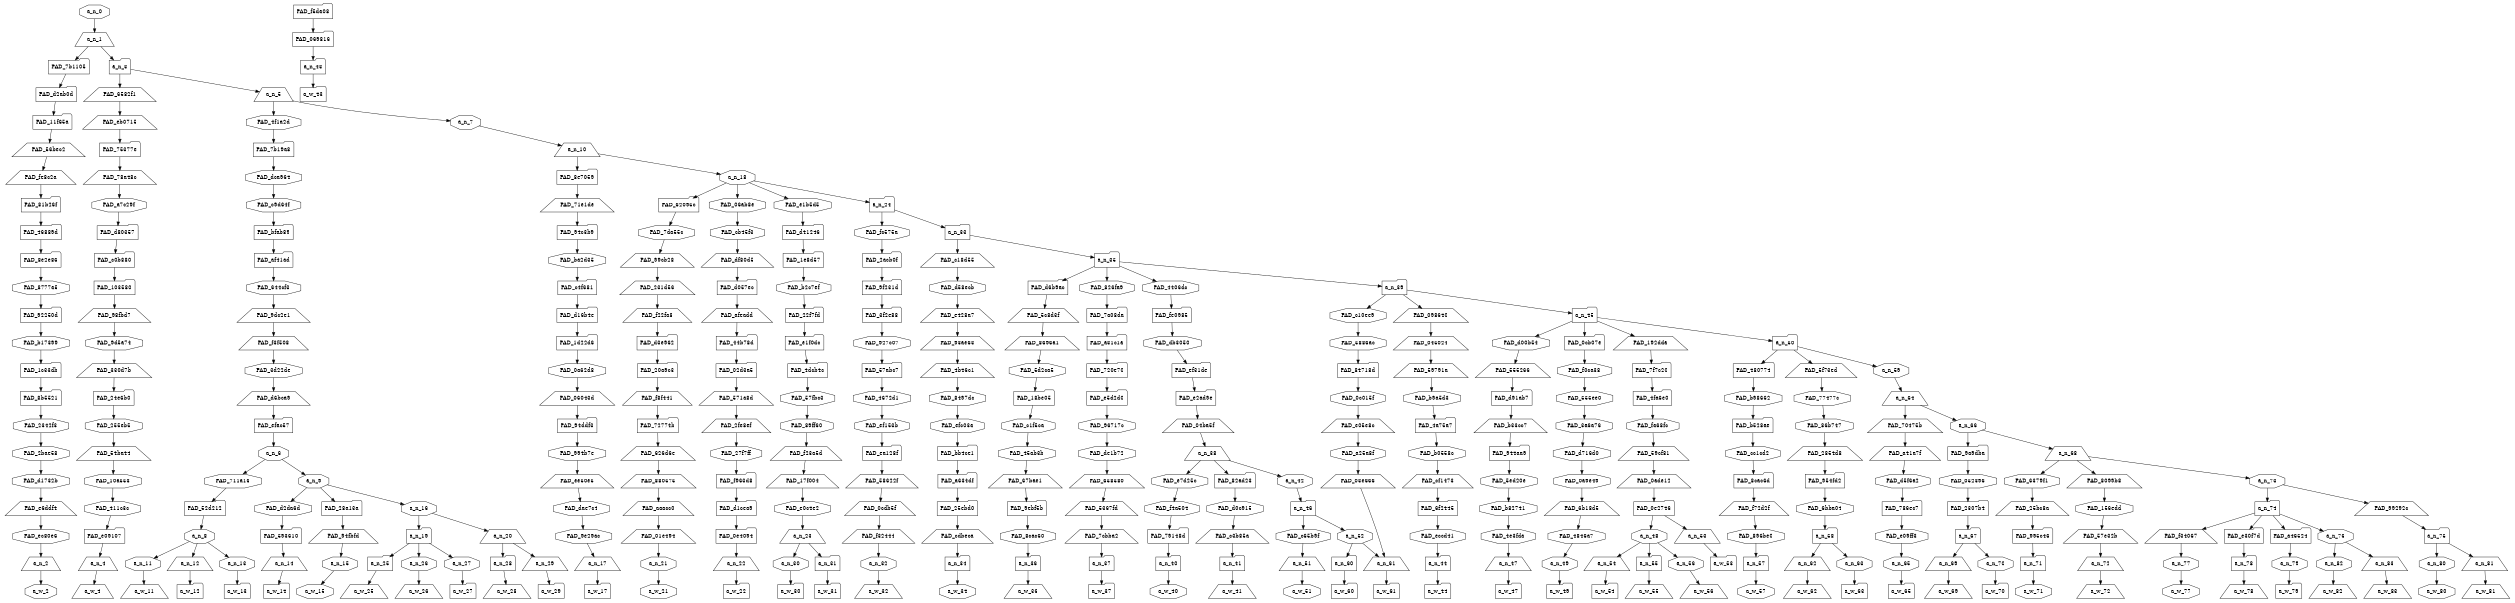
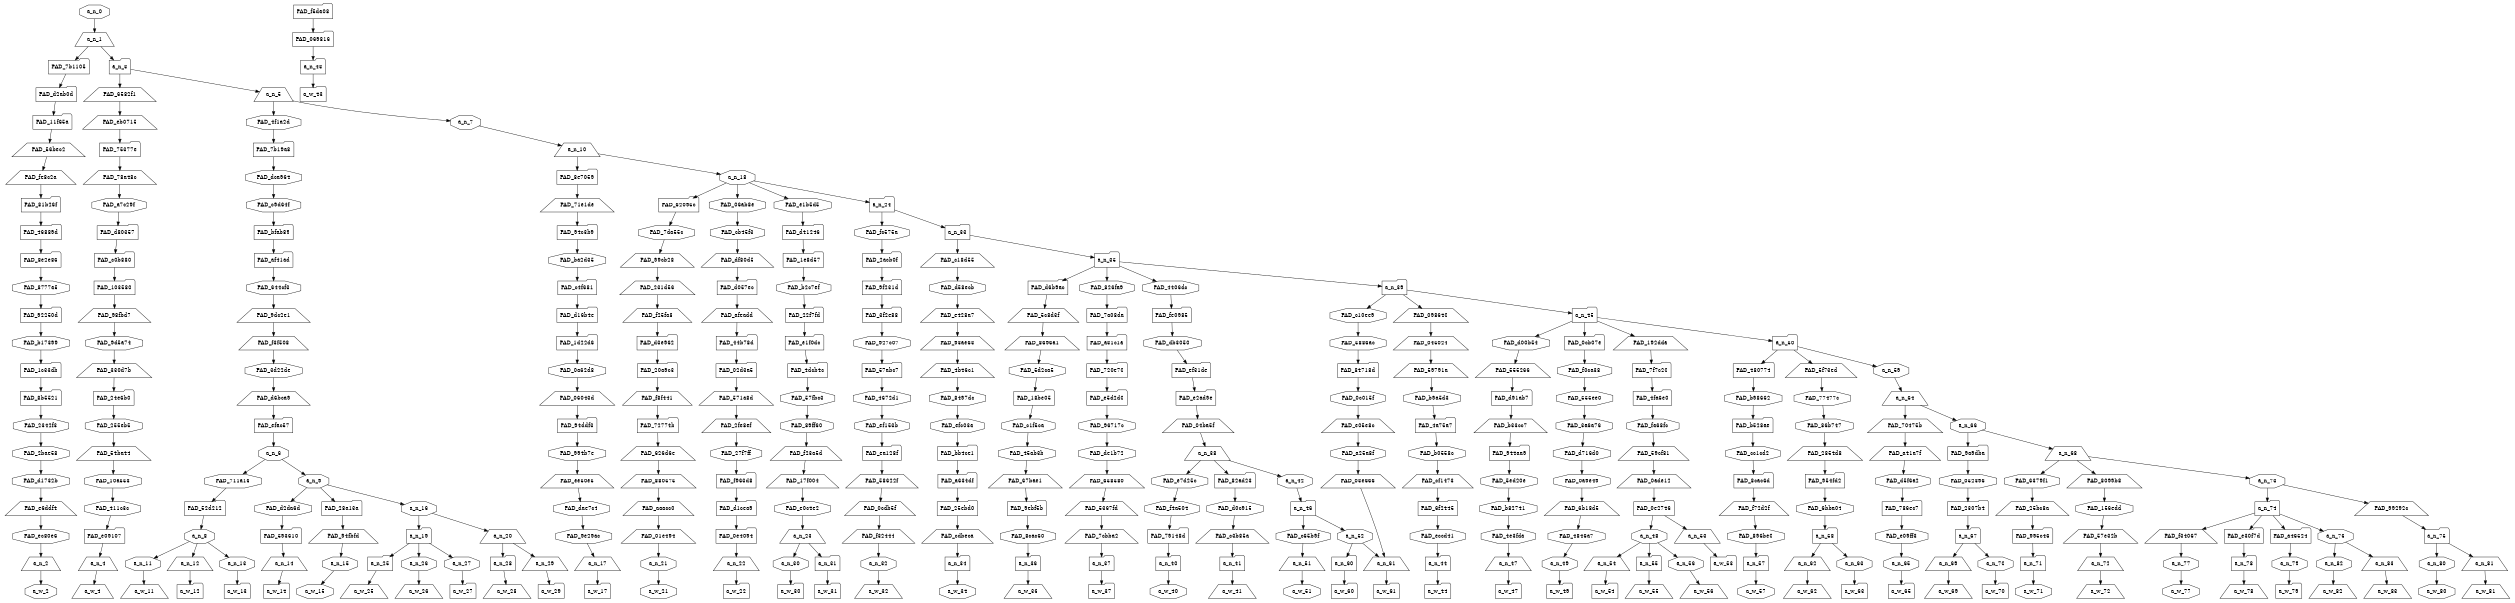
(657, 315) -> (657, 315)
